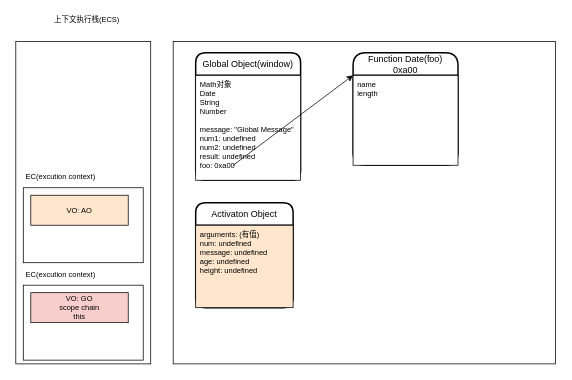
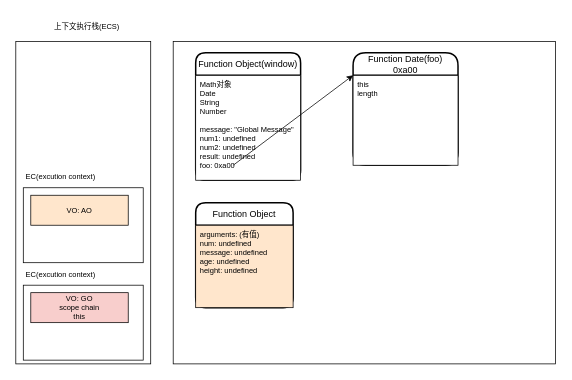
(87, 19) -> (87, 27)
(248, 65) -> (248, 65)
(365, 85) -> (364, 85)
(244, 215) -> (244, 215)
